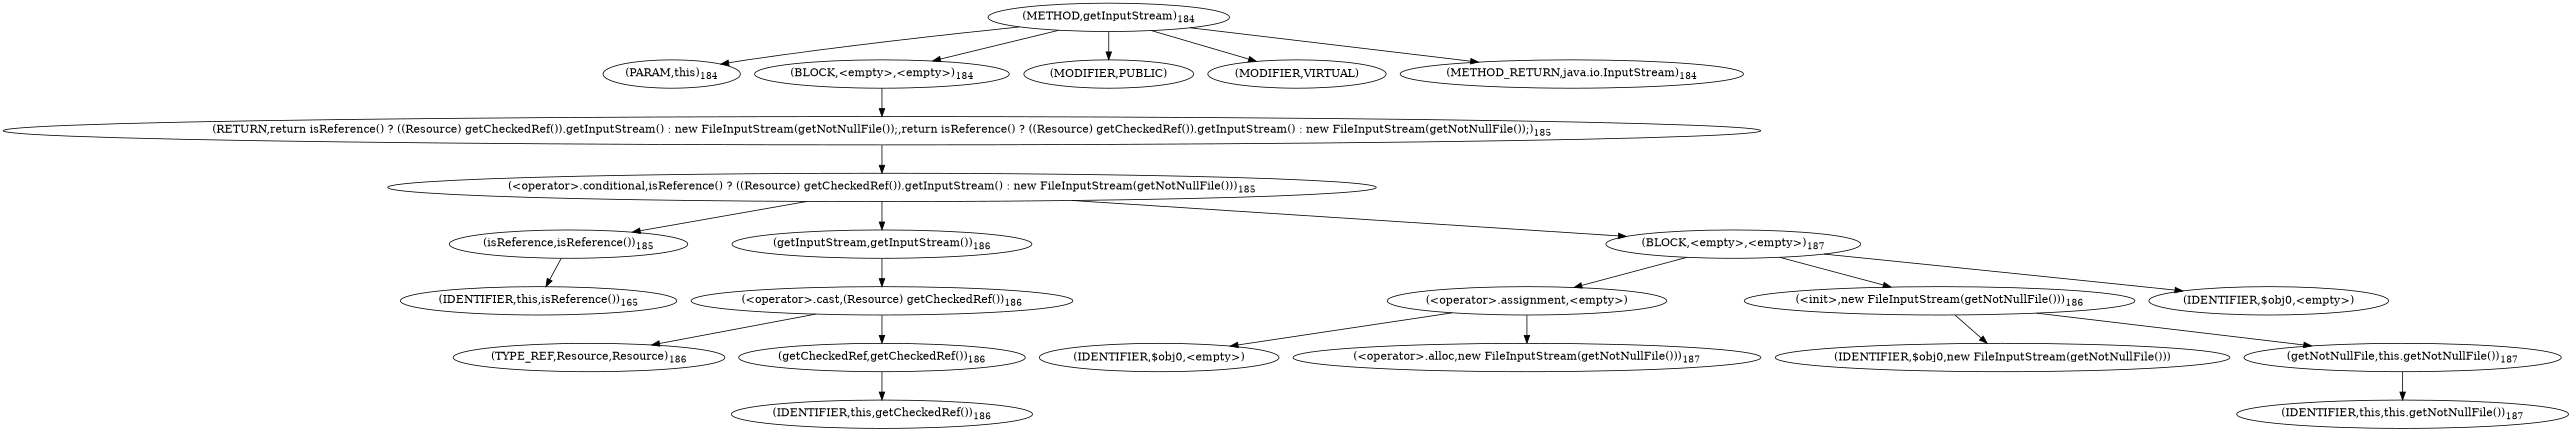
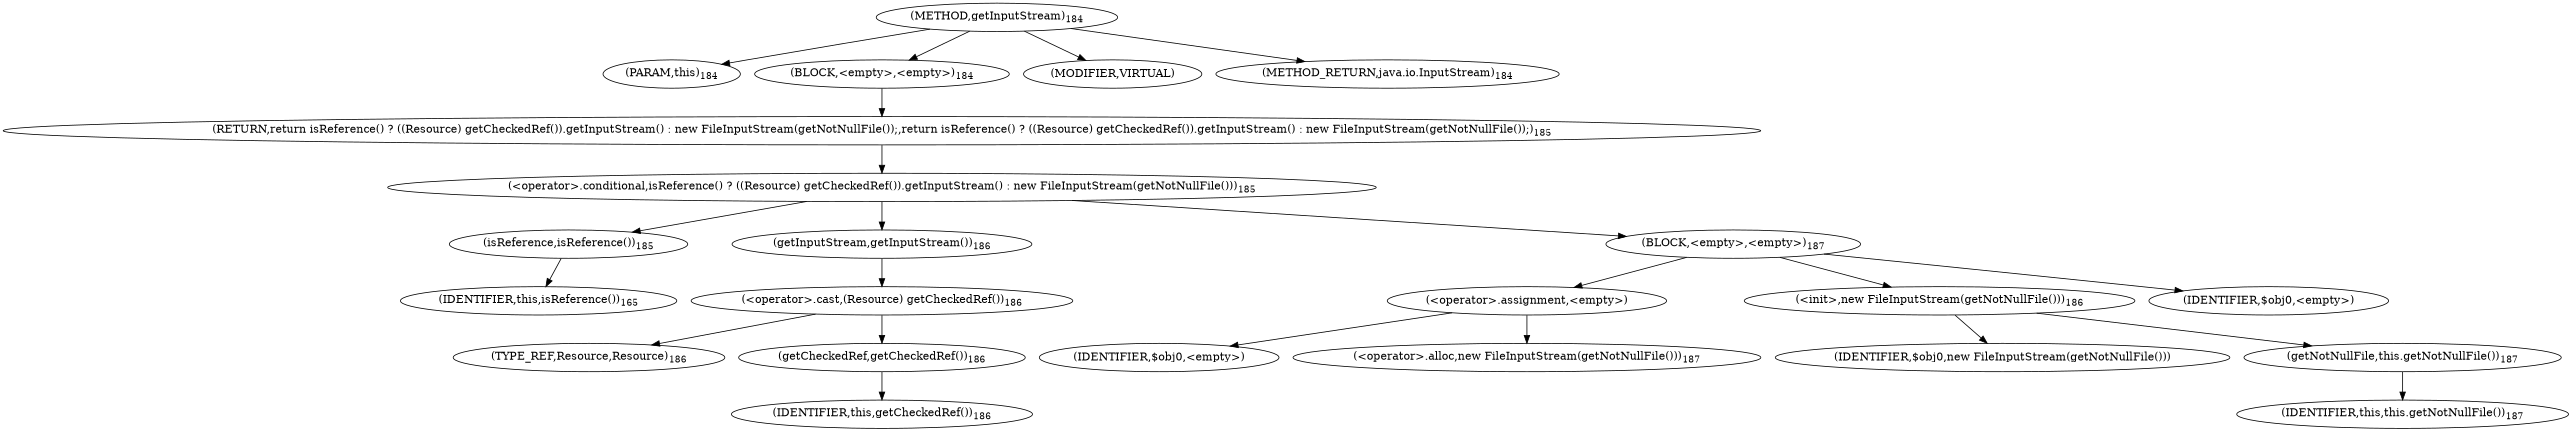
(1109, 74) -> none
